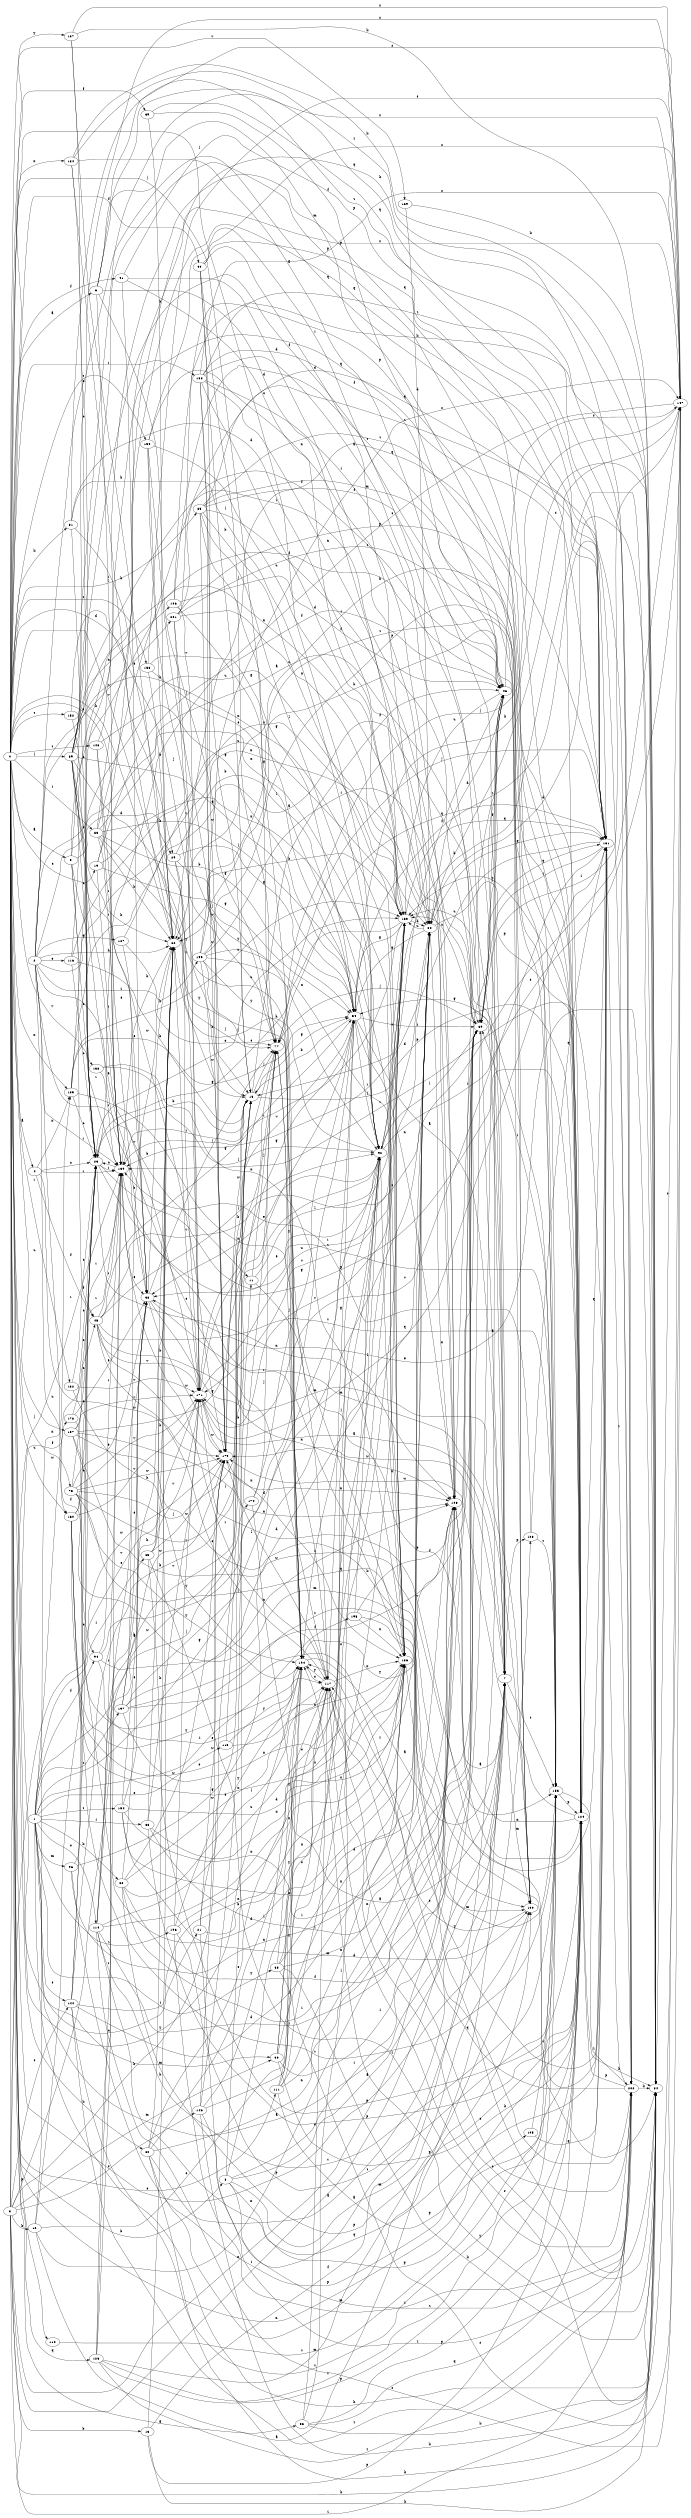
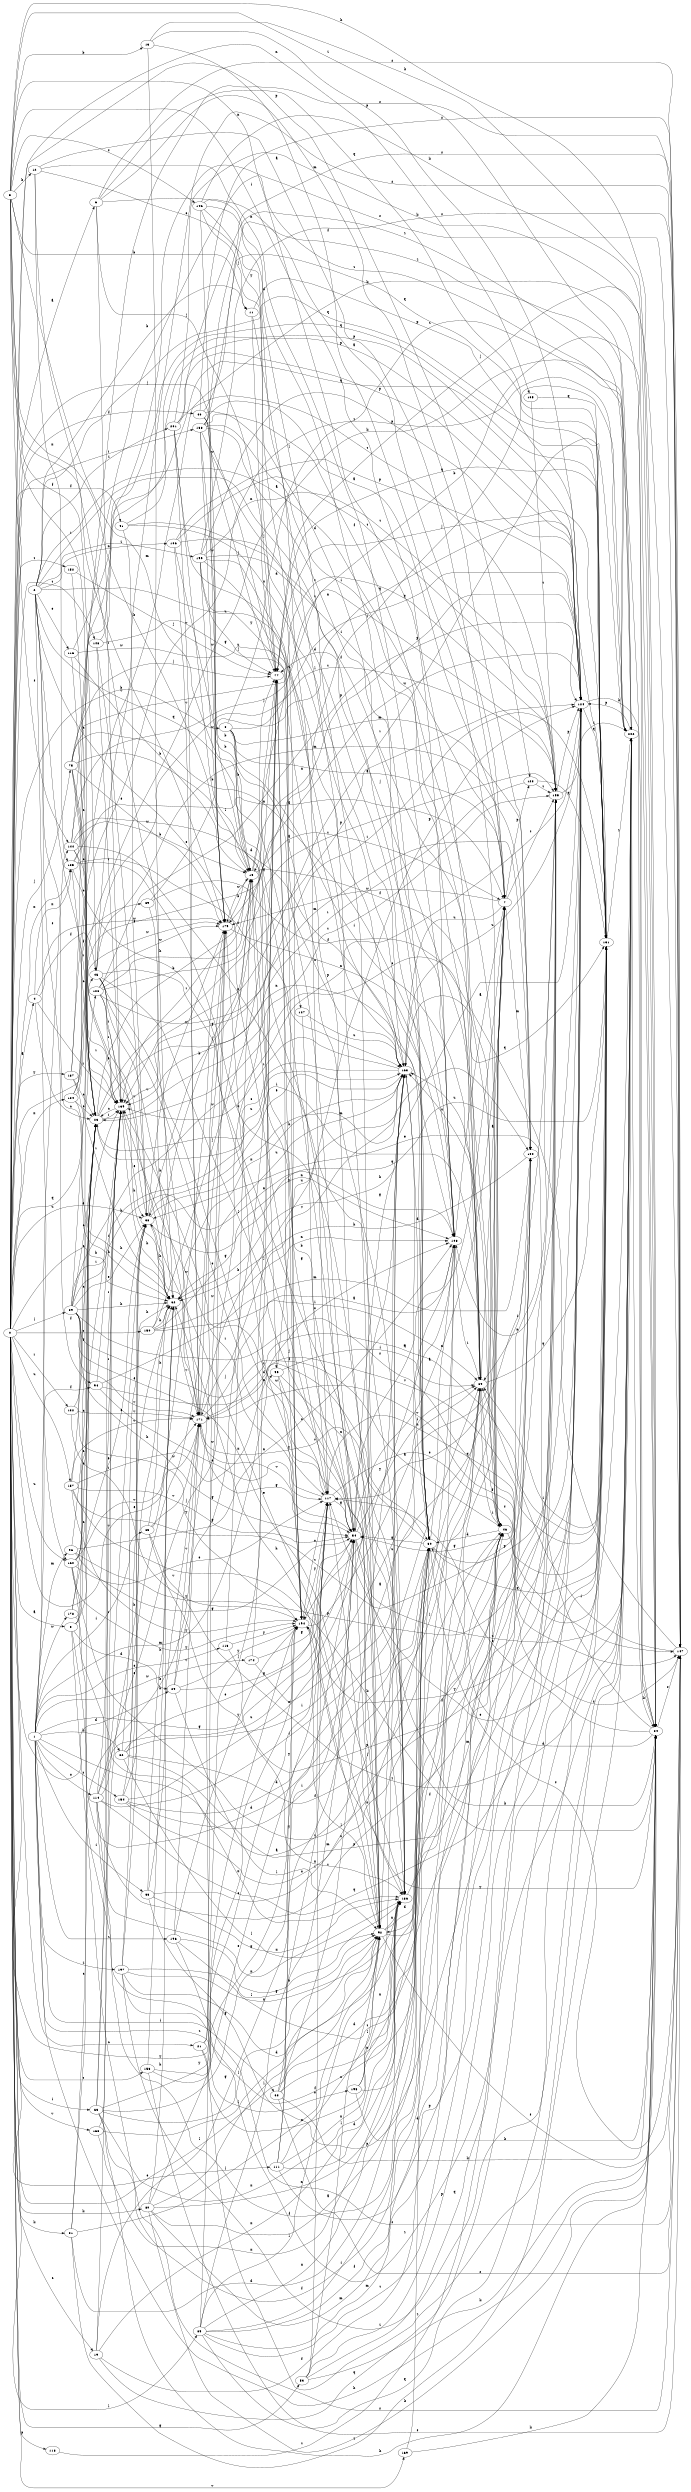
(138, 1126) -> none
